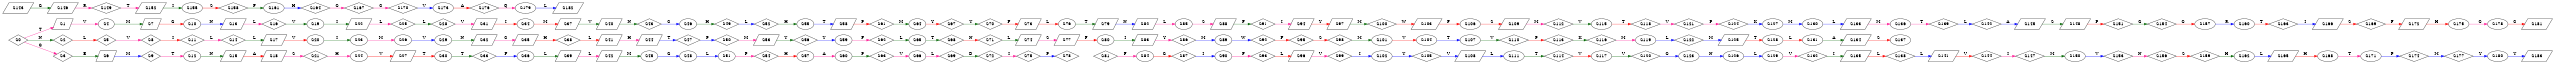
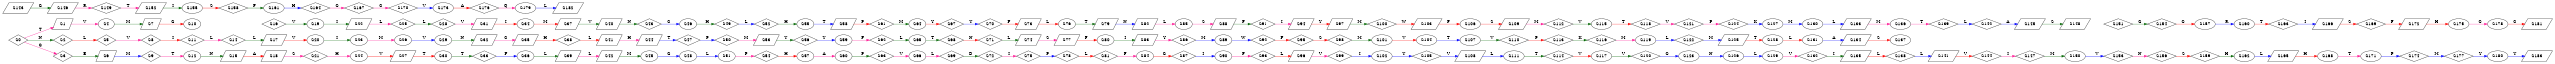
(233, 24) -> none
(969, 24) -> (969, 24)
(2094, 24) -> none
(1832, 40) -> (1832, 40)
none -> (1085, 56)
